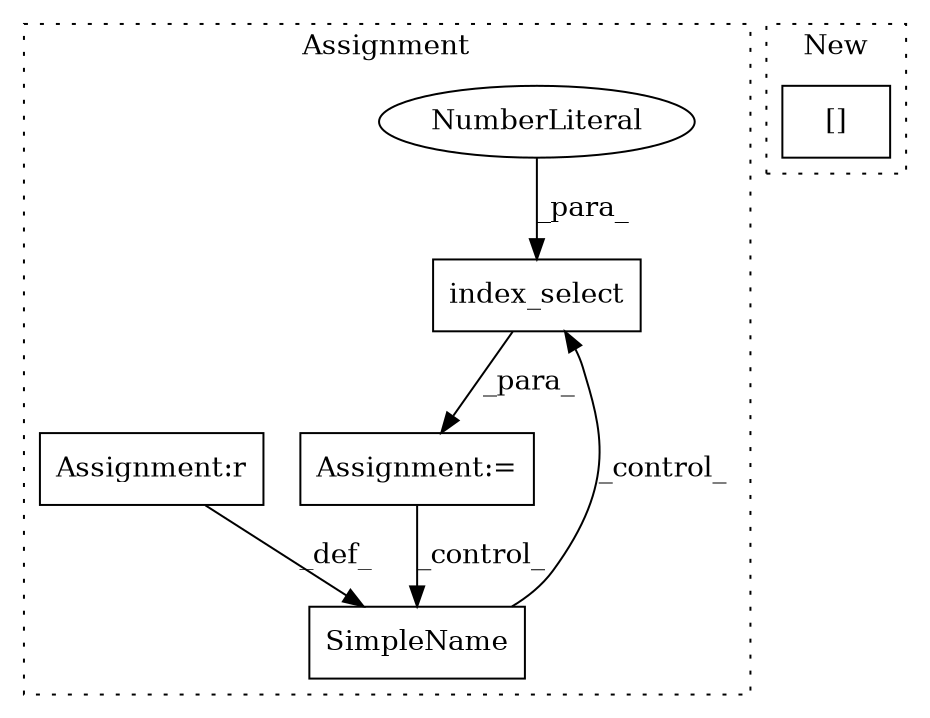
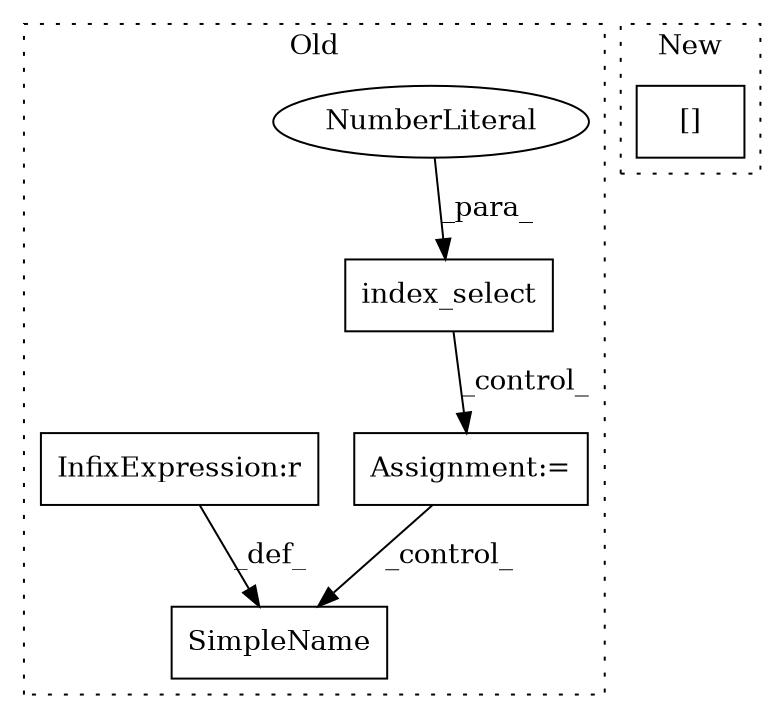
(387, 47) -> (314, 47)
(529, 382) -> (525, 382)
(152, 469) -> (180, 469)
(594, 491) -> none
